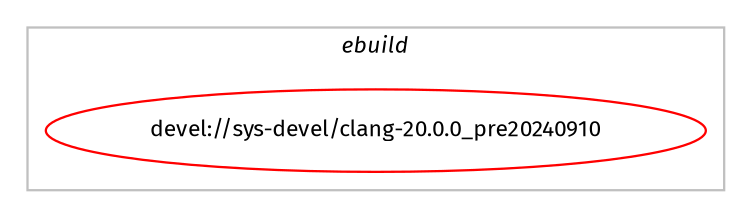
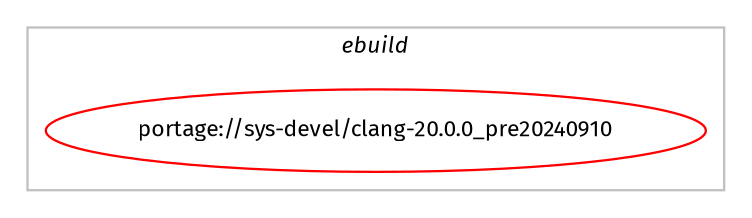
(376, 131) -> (376, 131)
